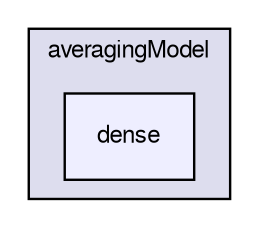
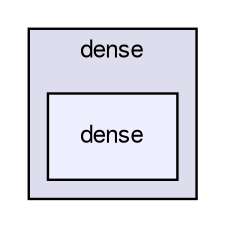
(129, 52) -> (113, 52)
